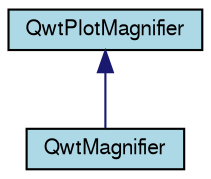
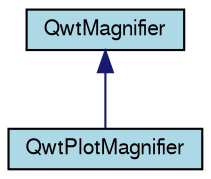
(105, 101) -> (105, 101)
